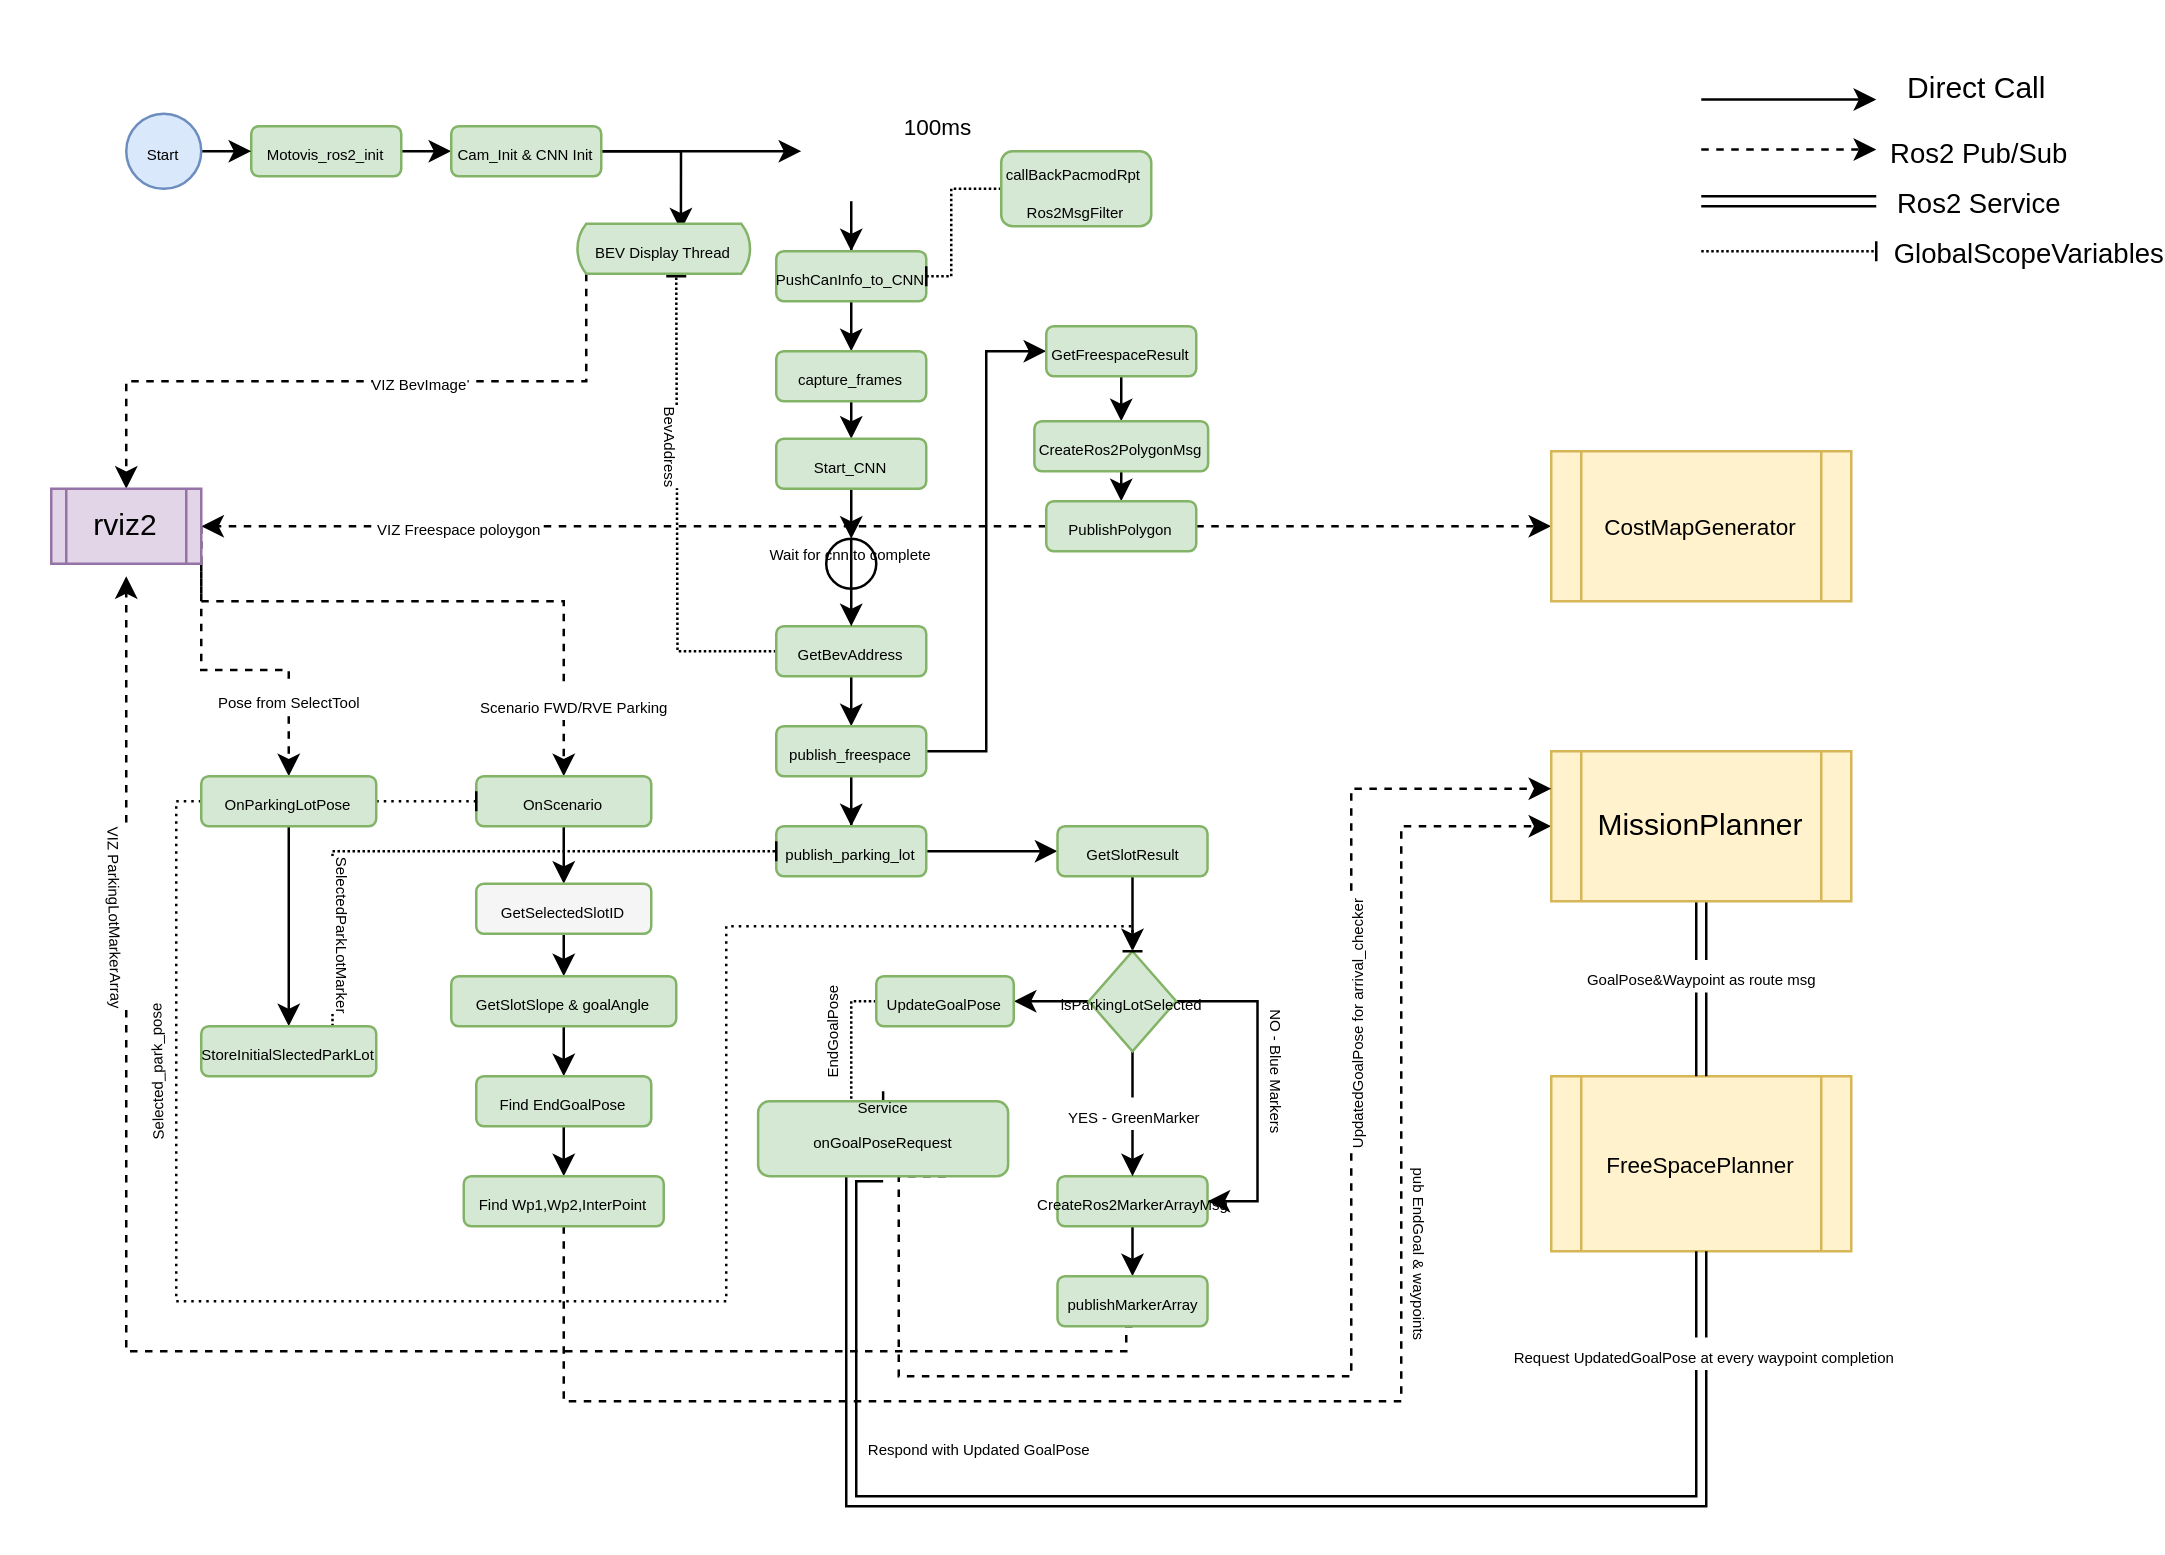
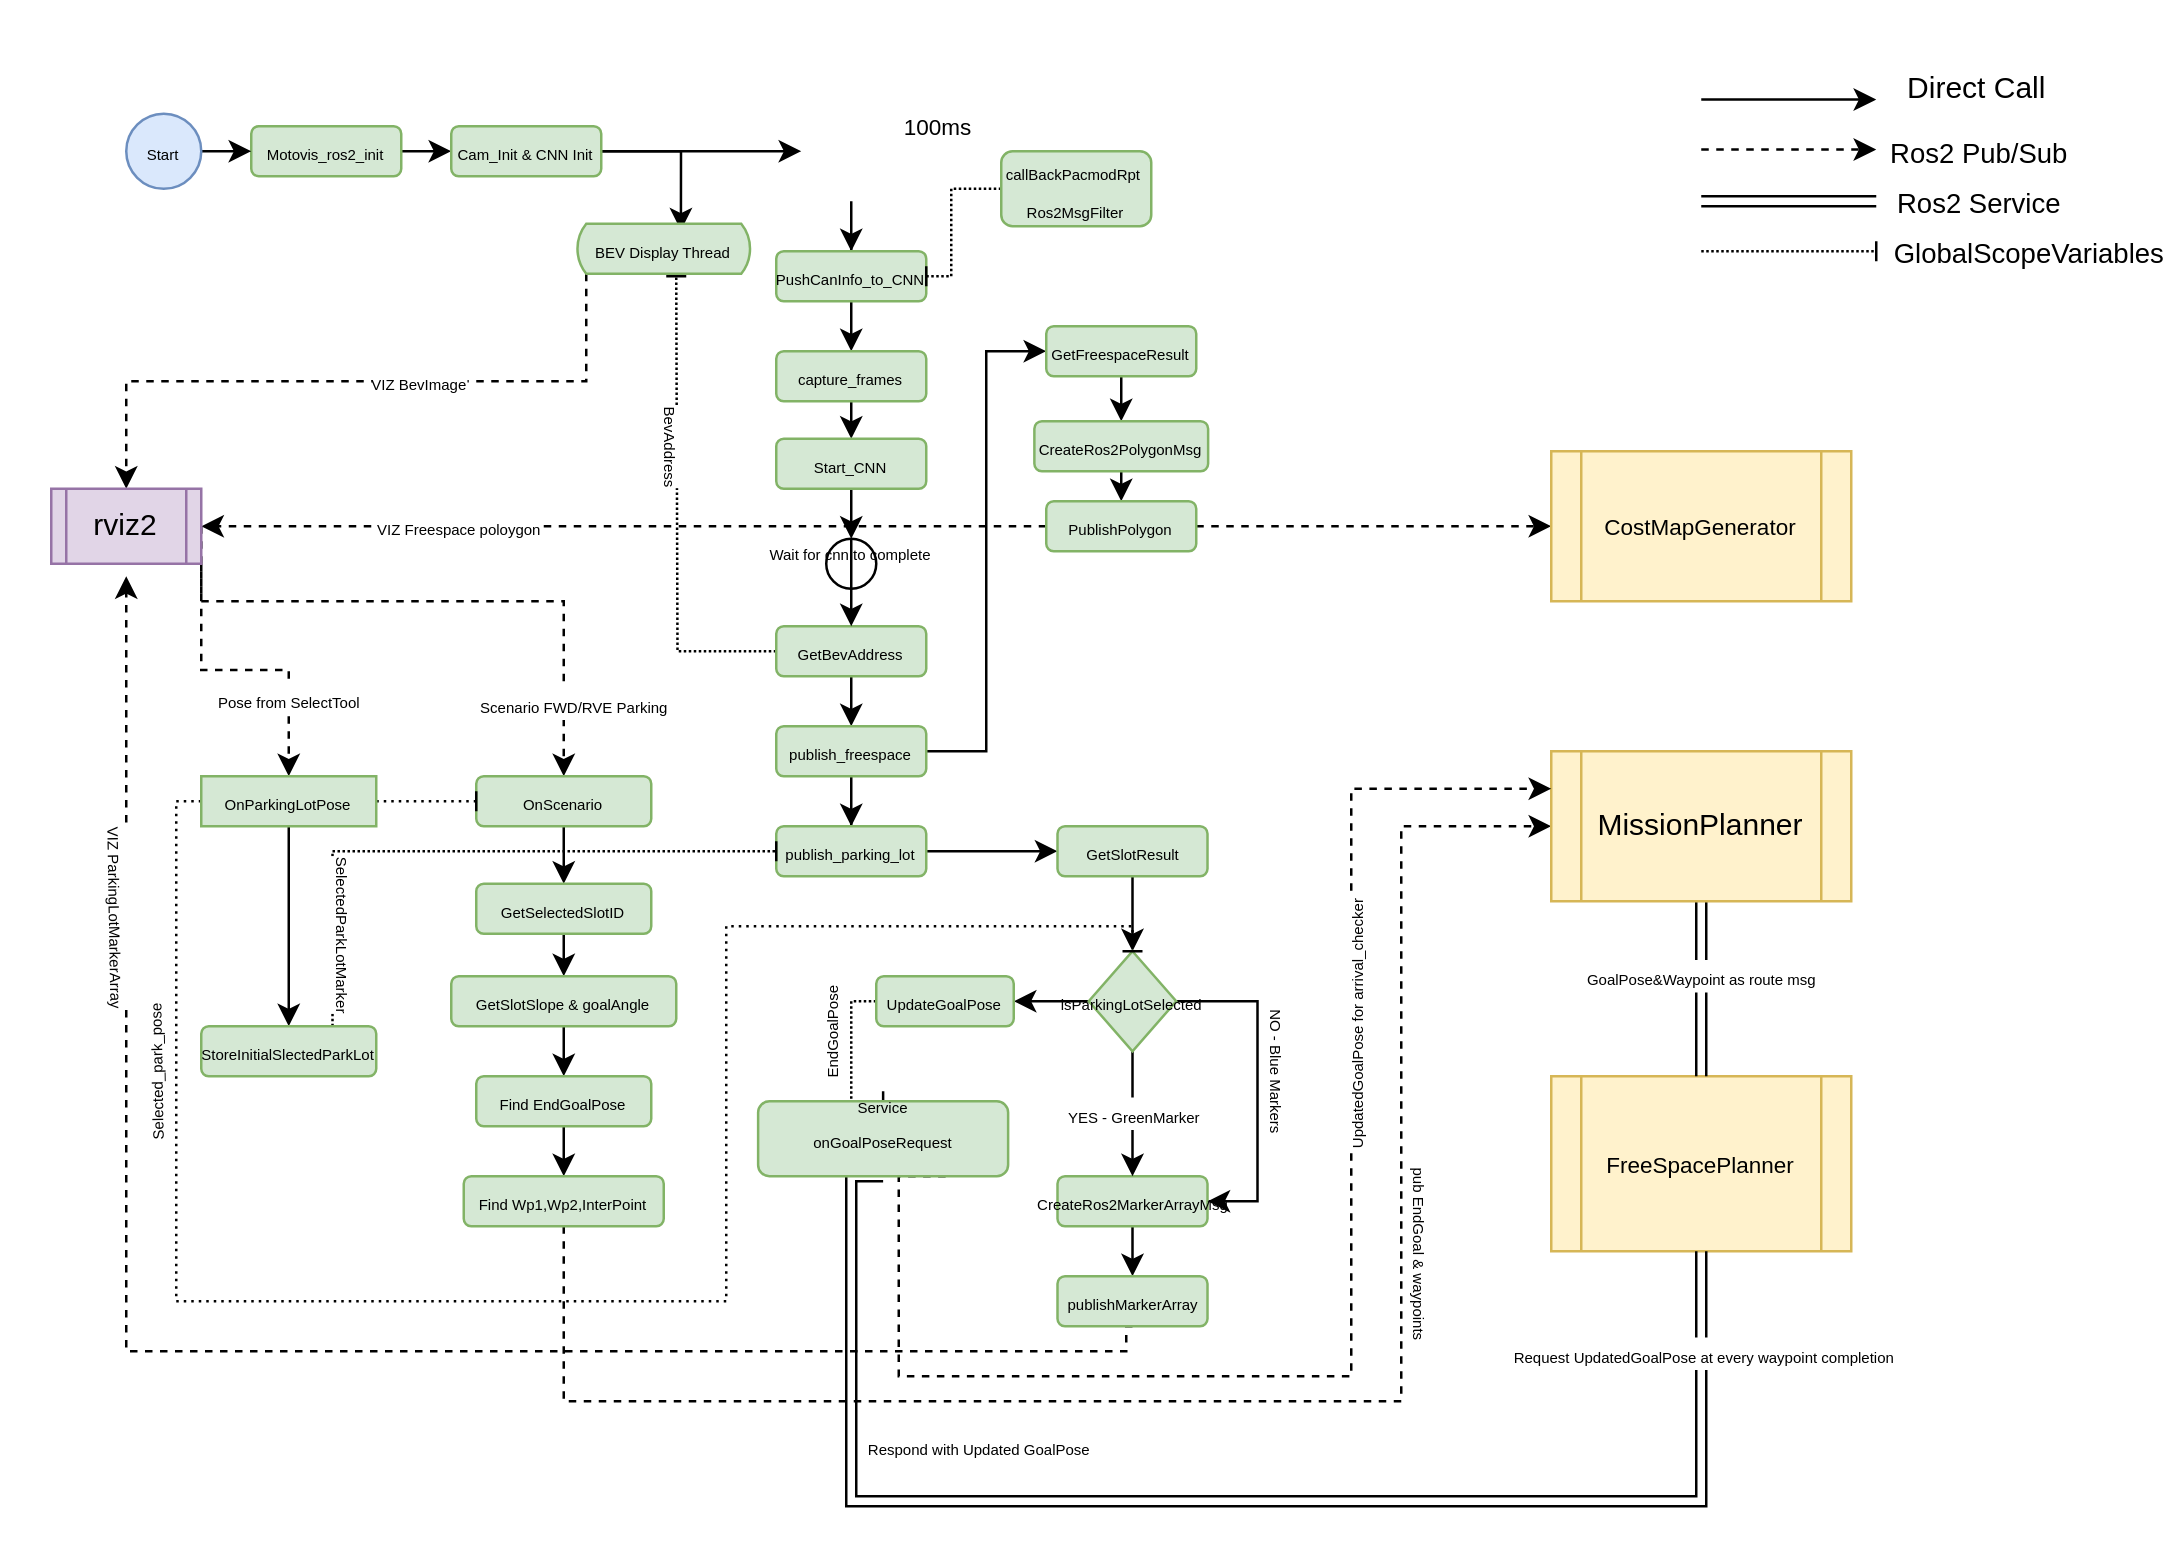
(289, 801) -> (289, 801)
(564, 909) -> (564, 909)
